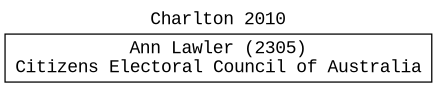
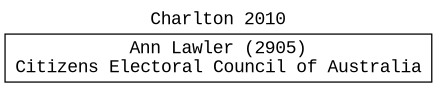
(218, 58) -> (218, 58)
